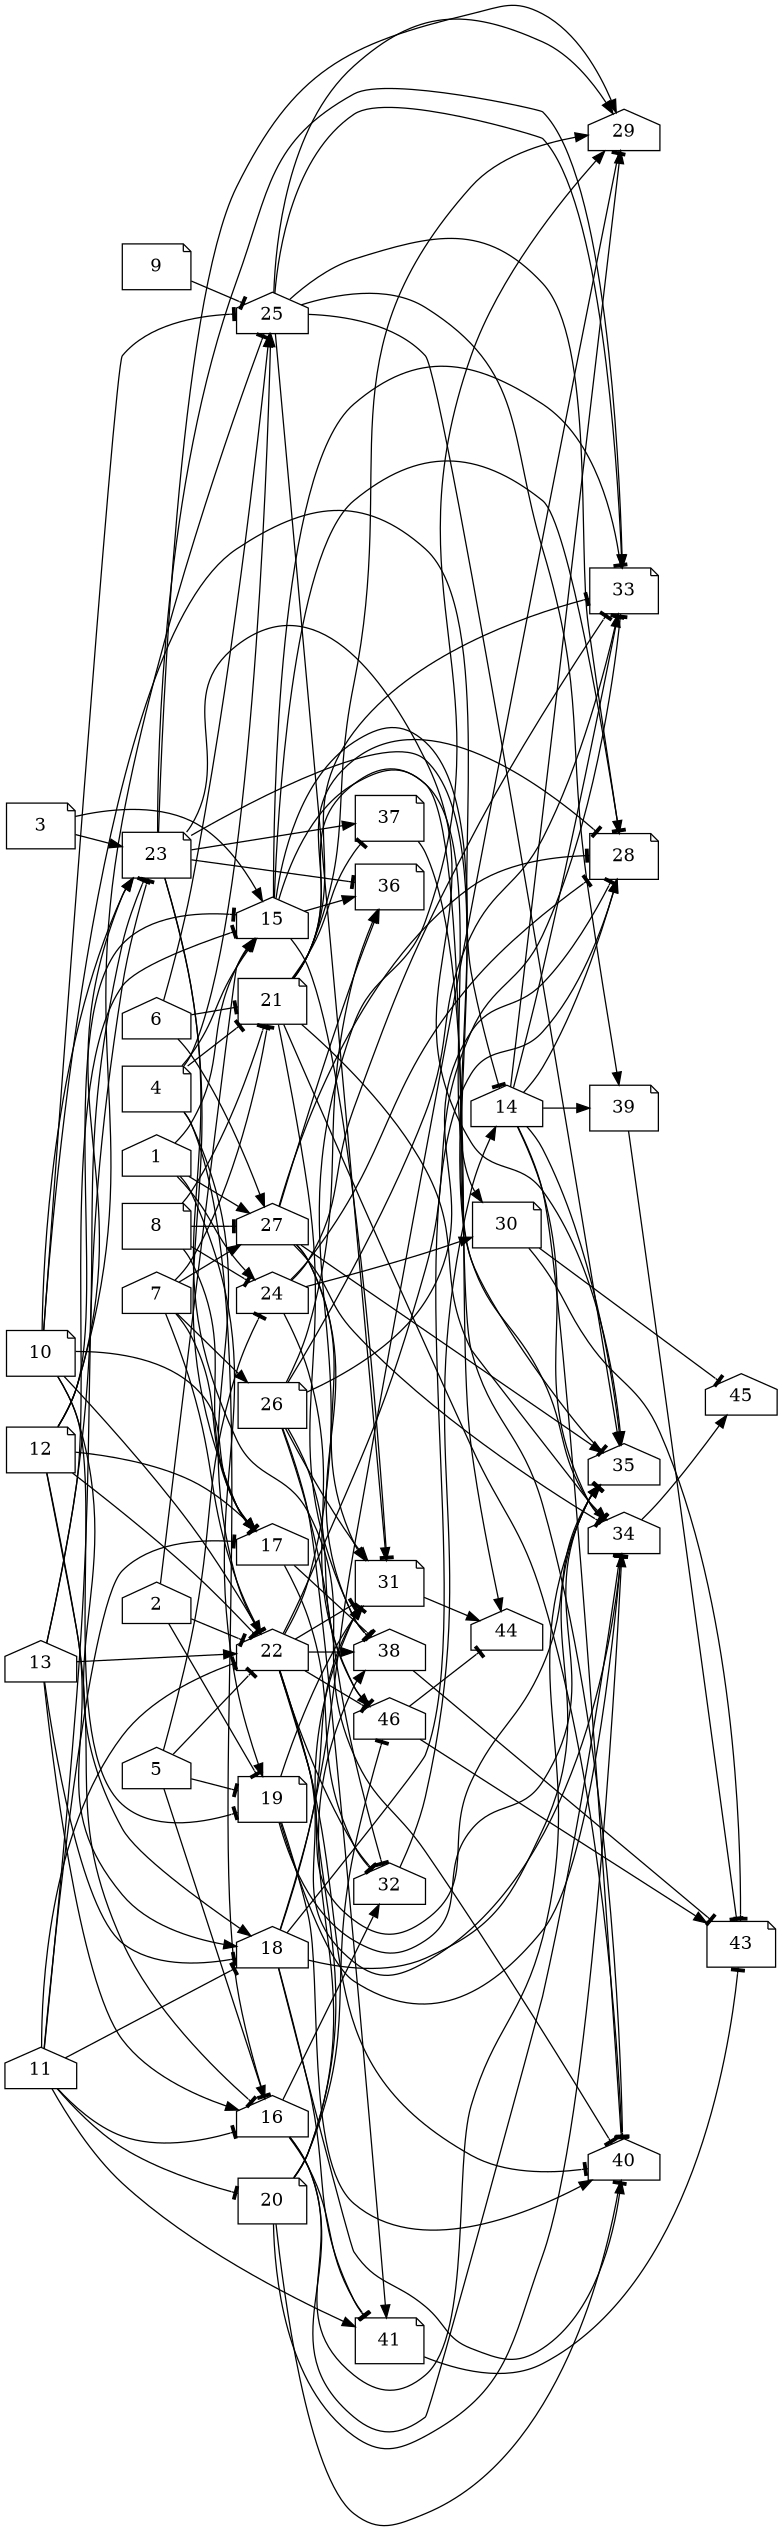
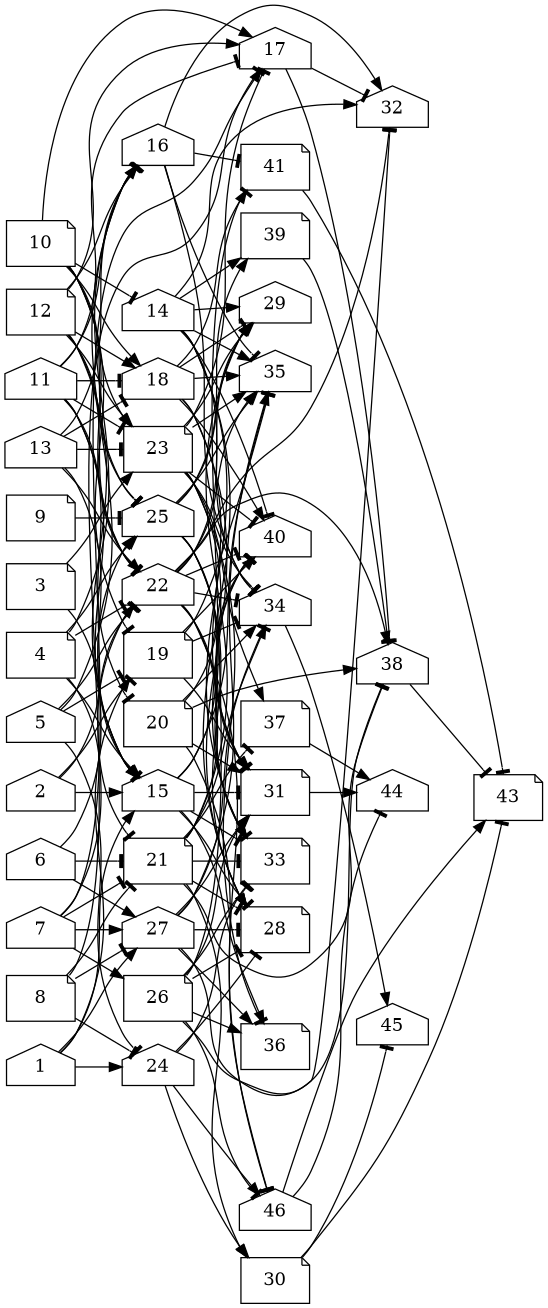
(446, 1355) -> (212, 182)
(683, 1523) -> (358, 445)
(178, 2228) -> (100, 583)
